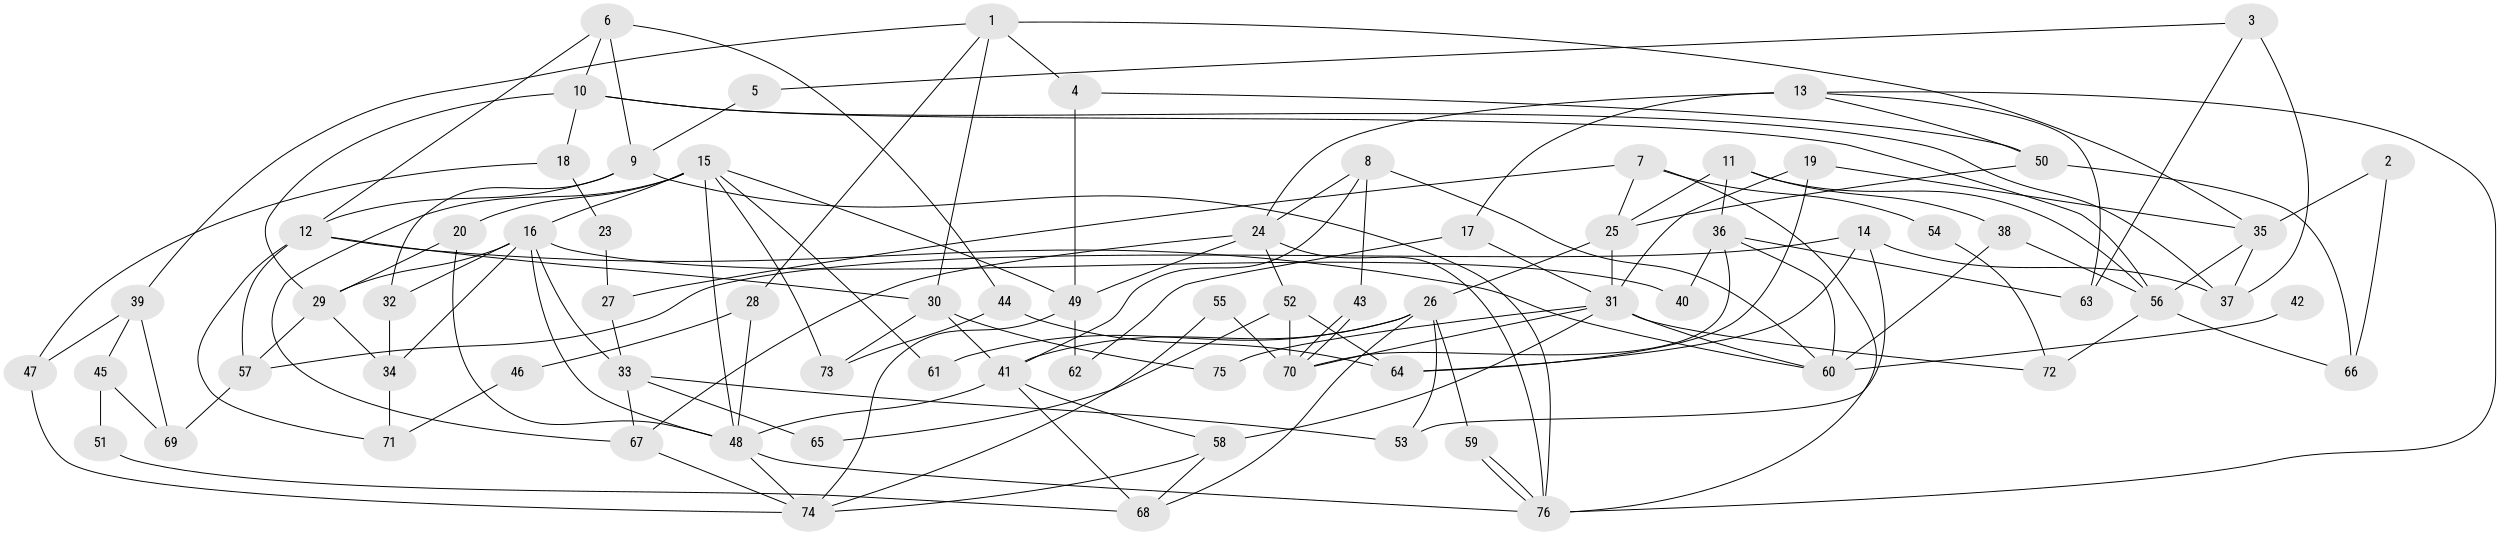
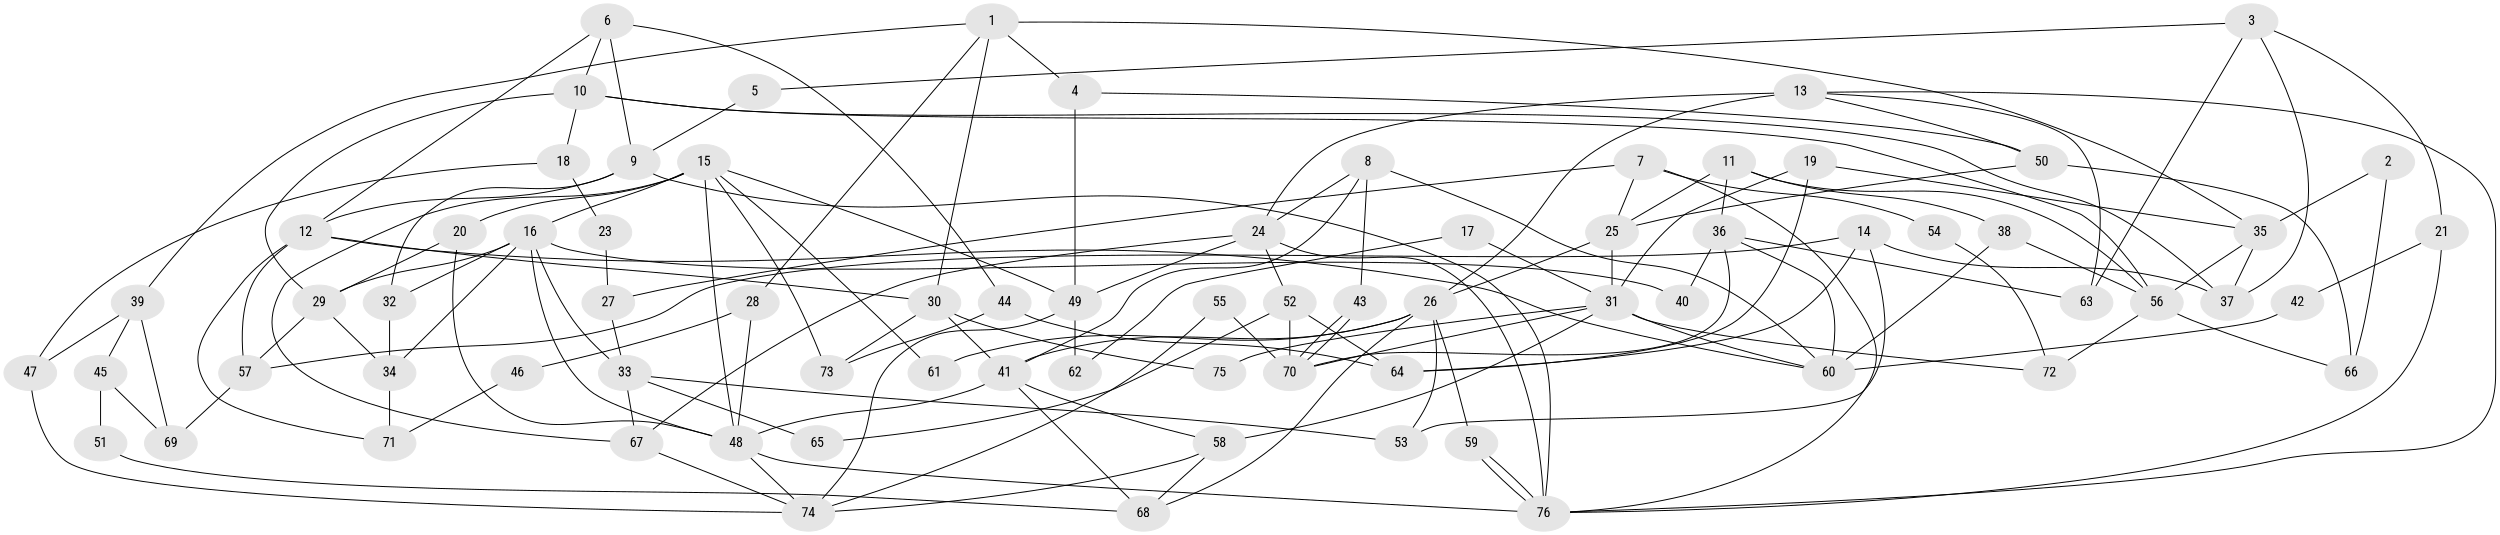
(1569, 133) -> (1589, 155)
none -> (2442, 232)
